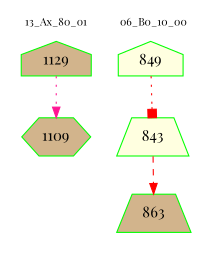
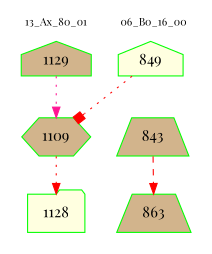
(154, 23) -> (154, 23)
(152, 92) -> (115, 89)
(153, 137) -> (153, 137)
none -> (56, 213)
